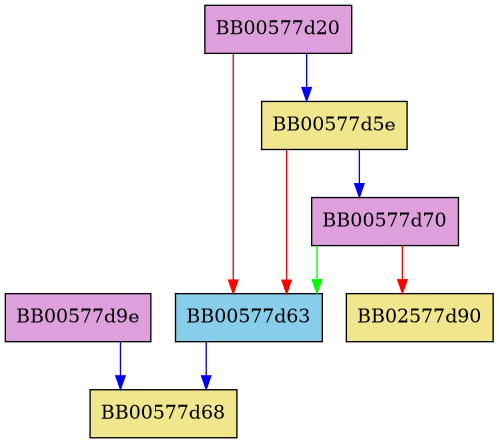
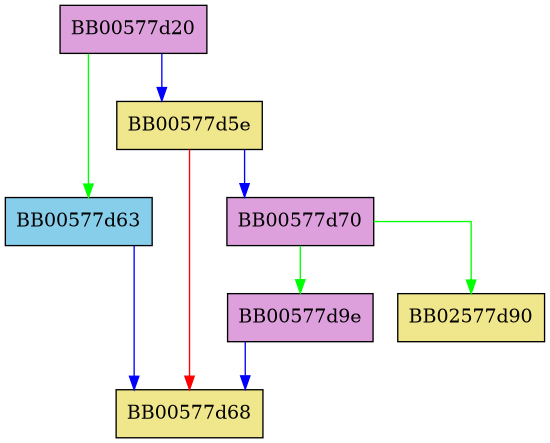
(233, 167) -> (88, 119)
(287, 215) -> (190, 263)
(317, 263) -> (300, 263)
(402, 263) -> (452, 222)
